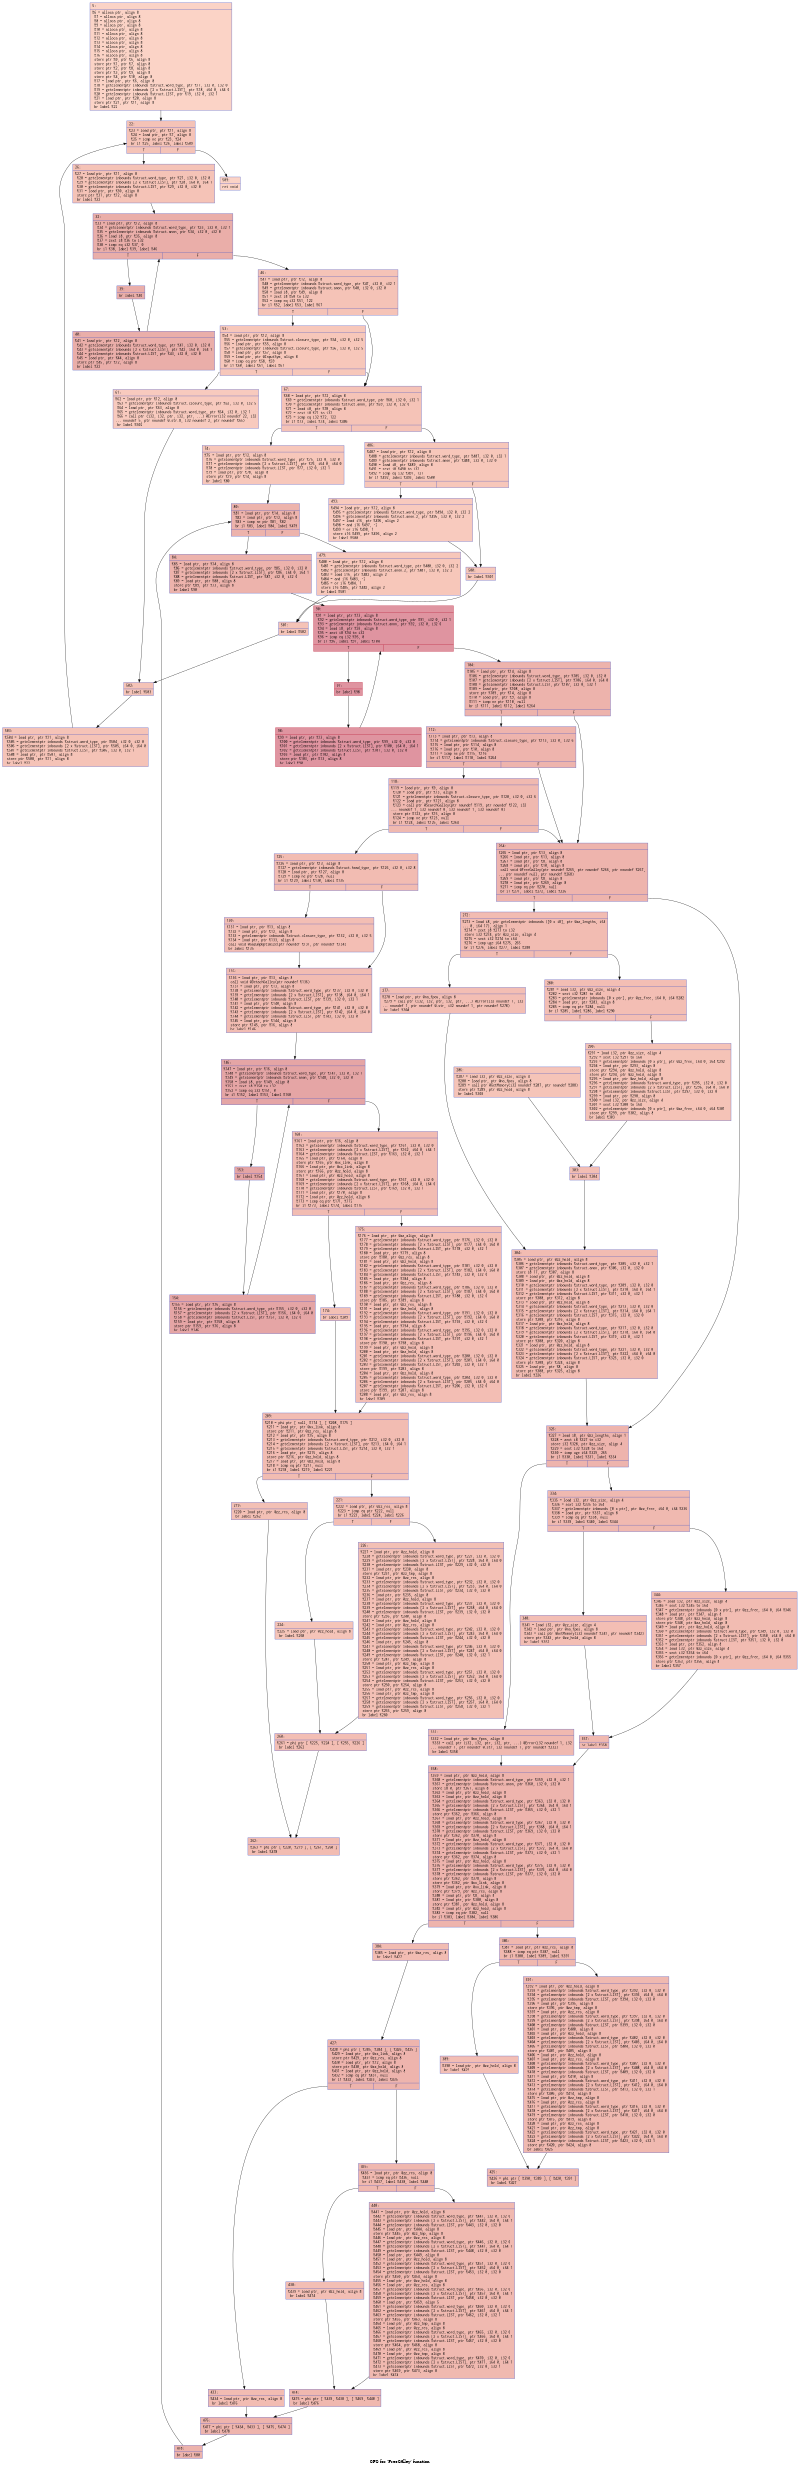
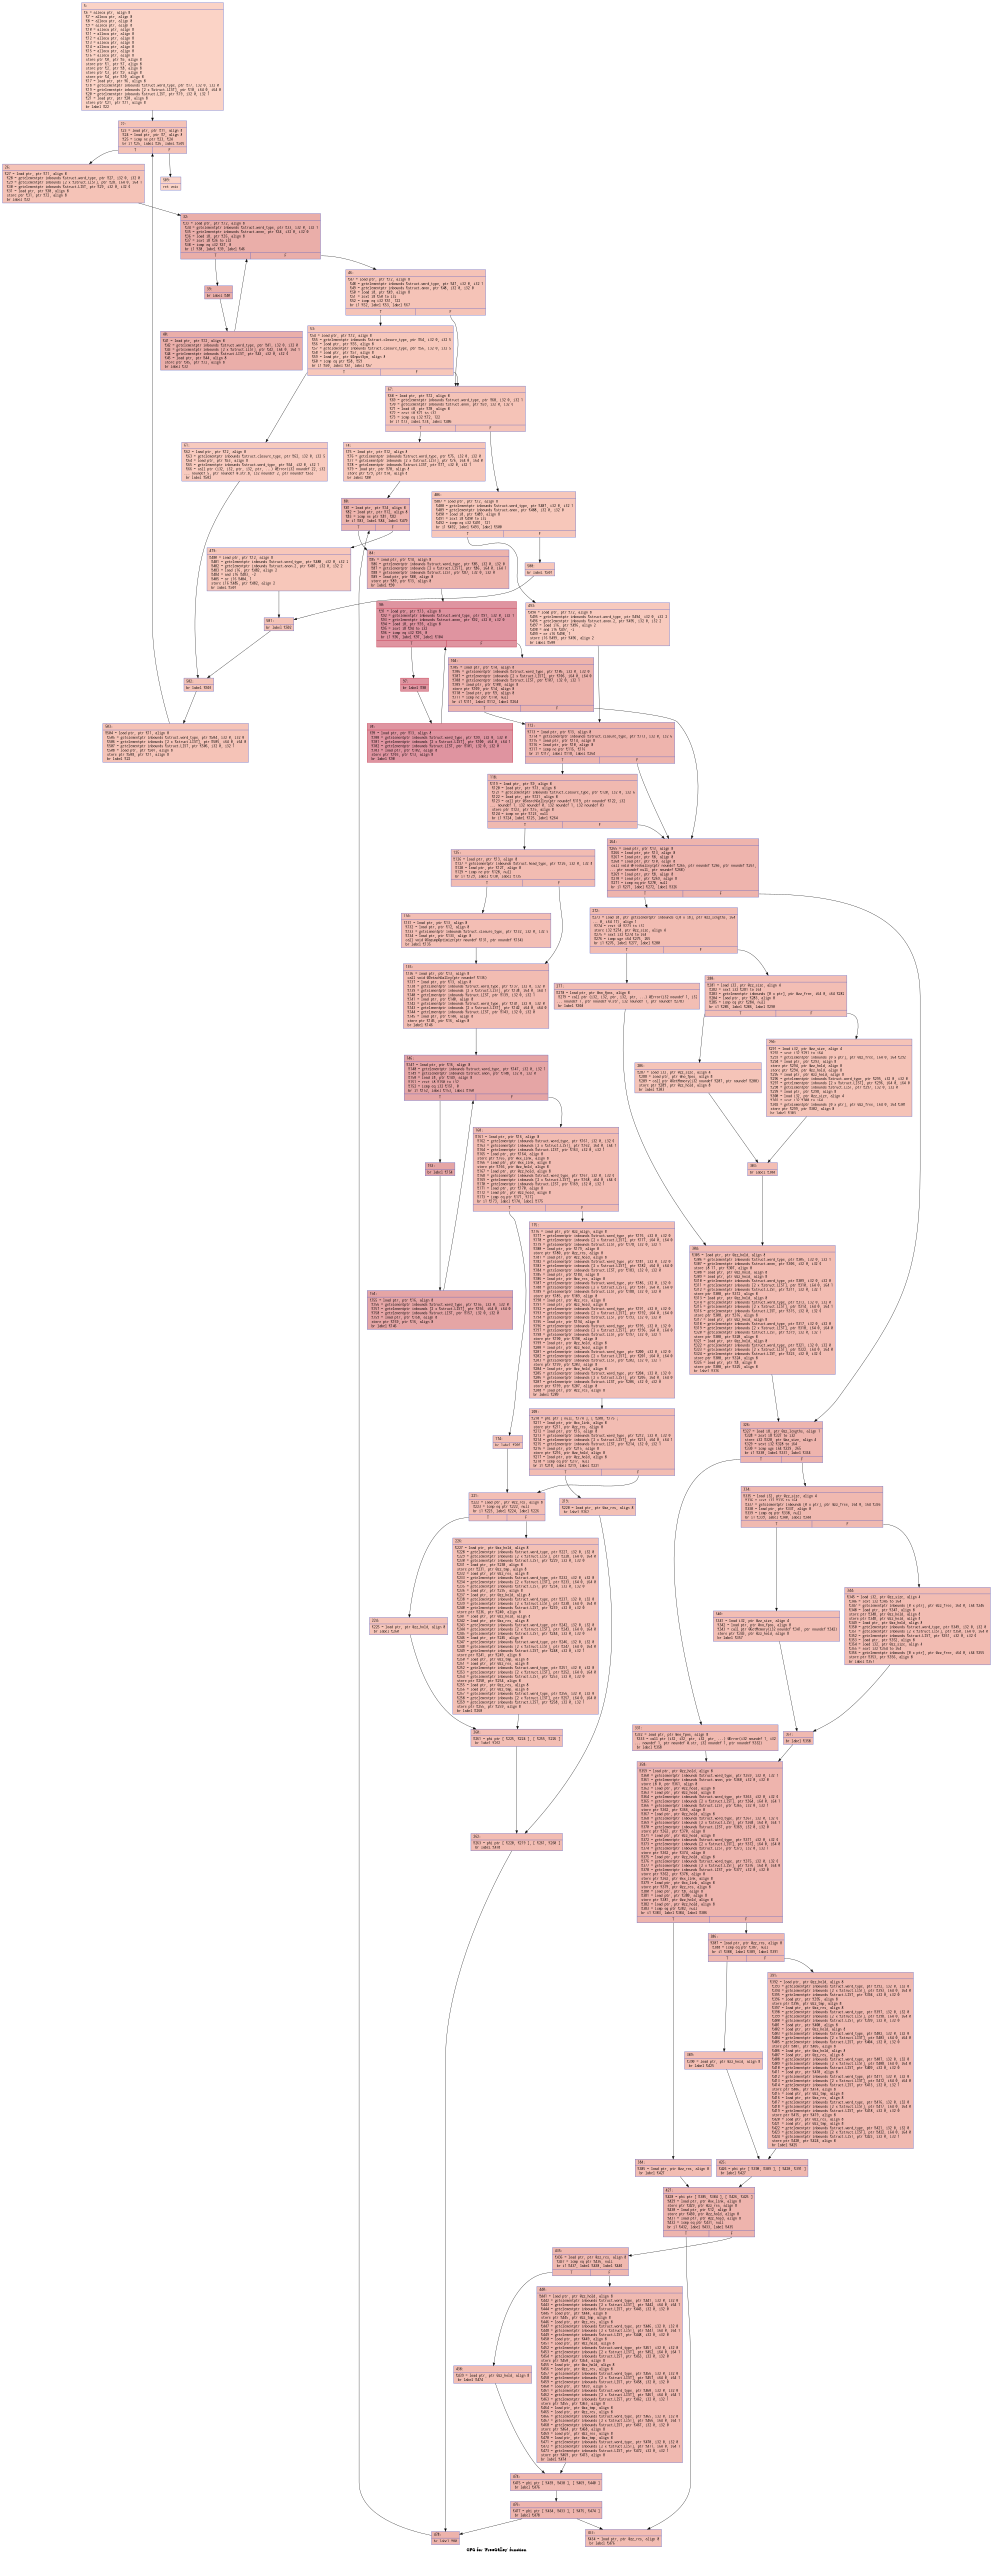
(463, 552) -> (599, 683)
none -> (702, 1037)
(335, 1365) -> (507, 1469)
none -> (747, 2181)
none -> (445, 2184)
(246, 2410) -> (588, 2524)
